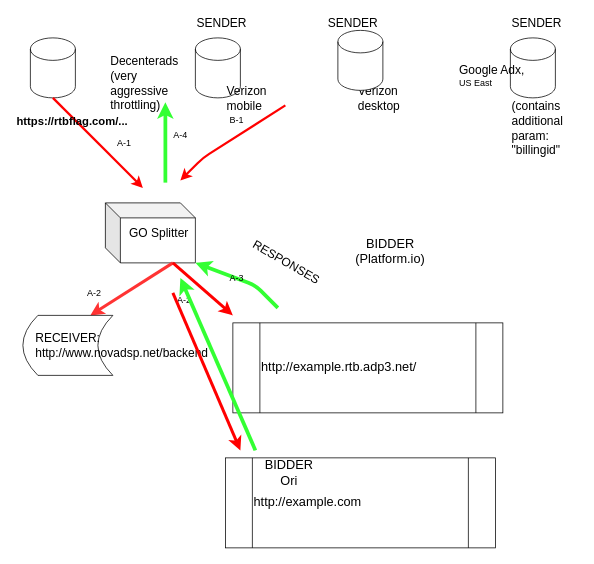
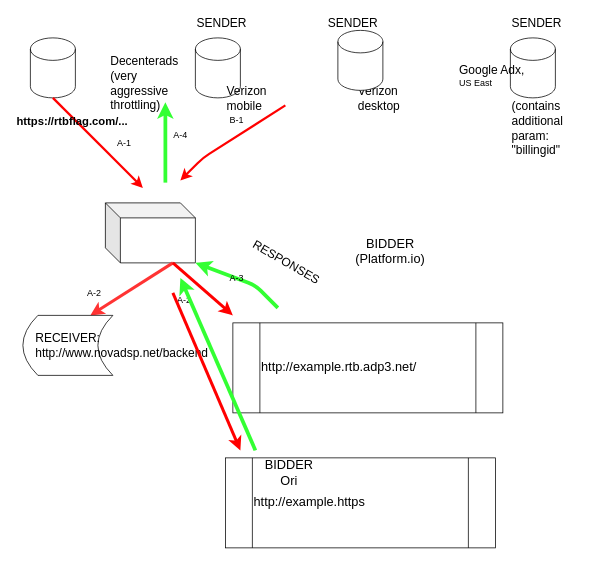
(162, 233) -> none
(313, 503) -> (320, 503)
